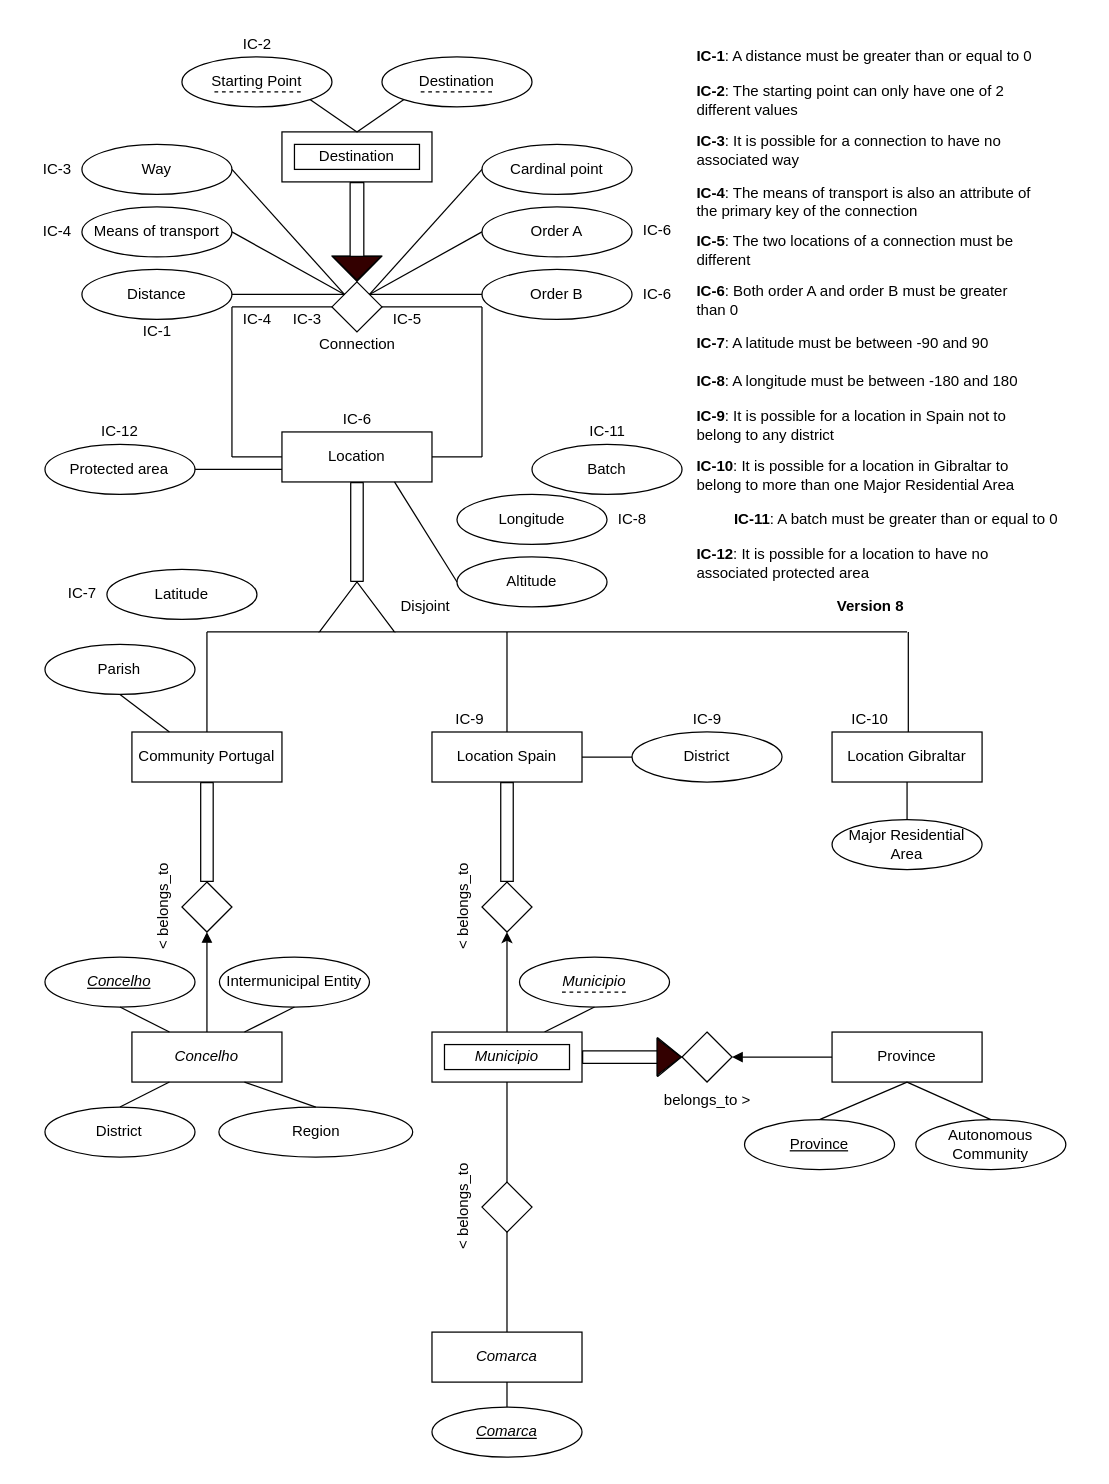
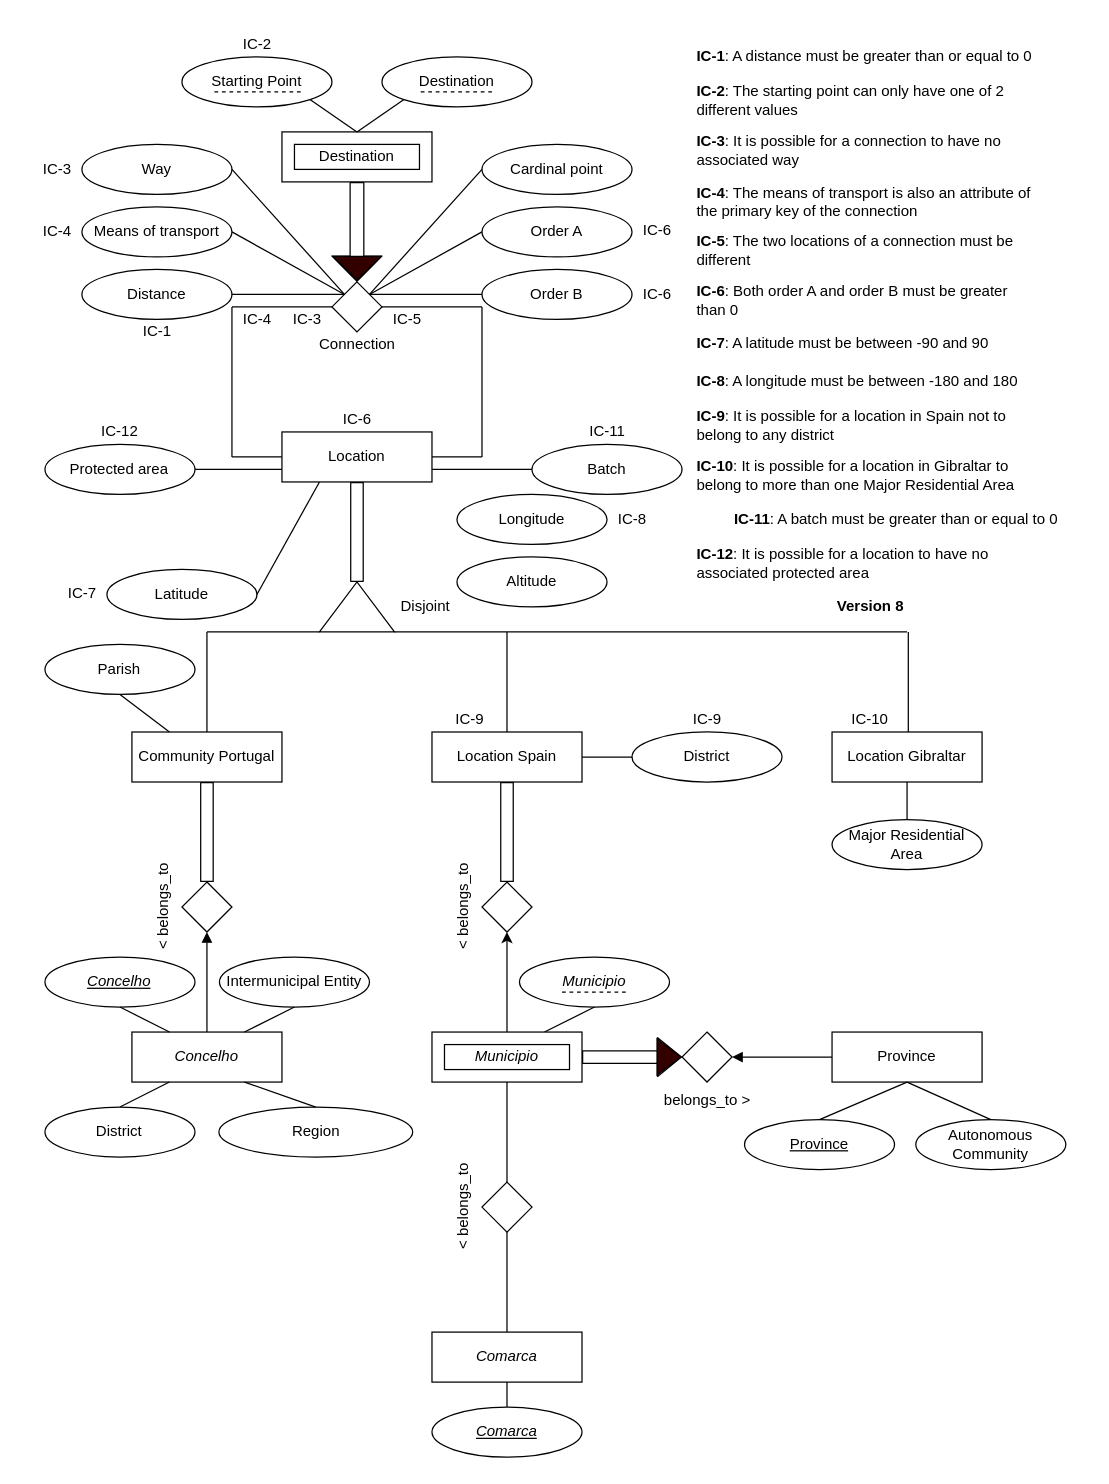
none -> (482, 469)
(426, 532) -> none
none -> (288, 538)
